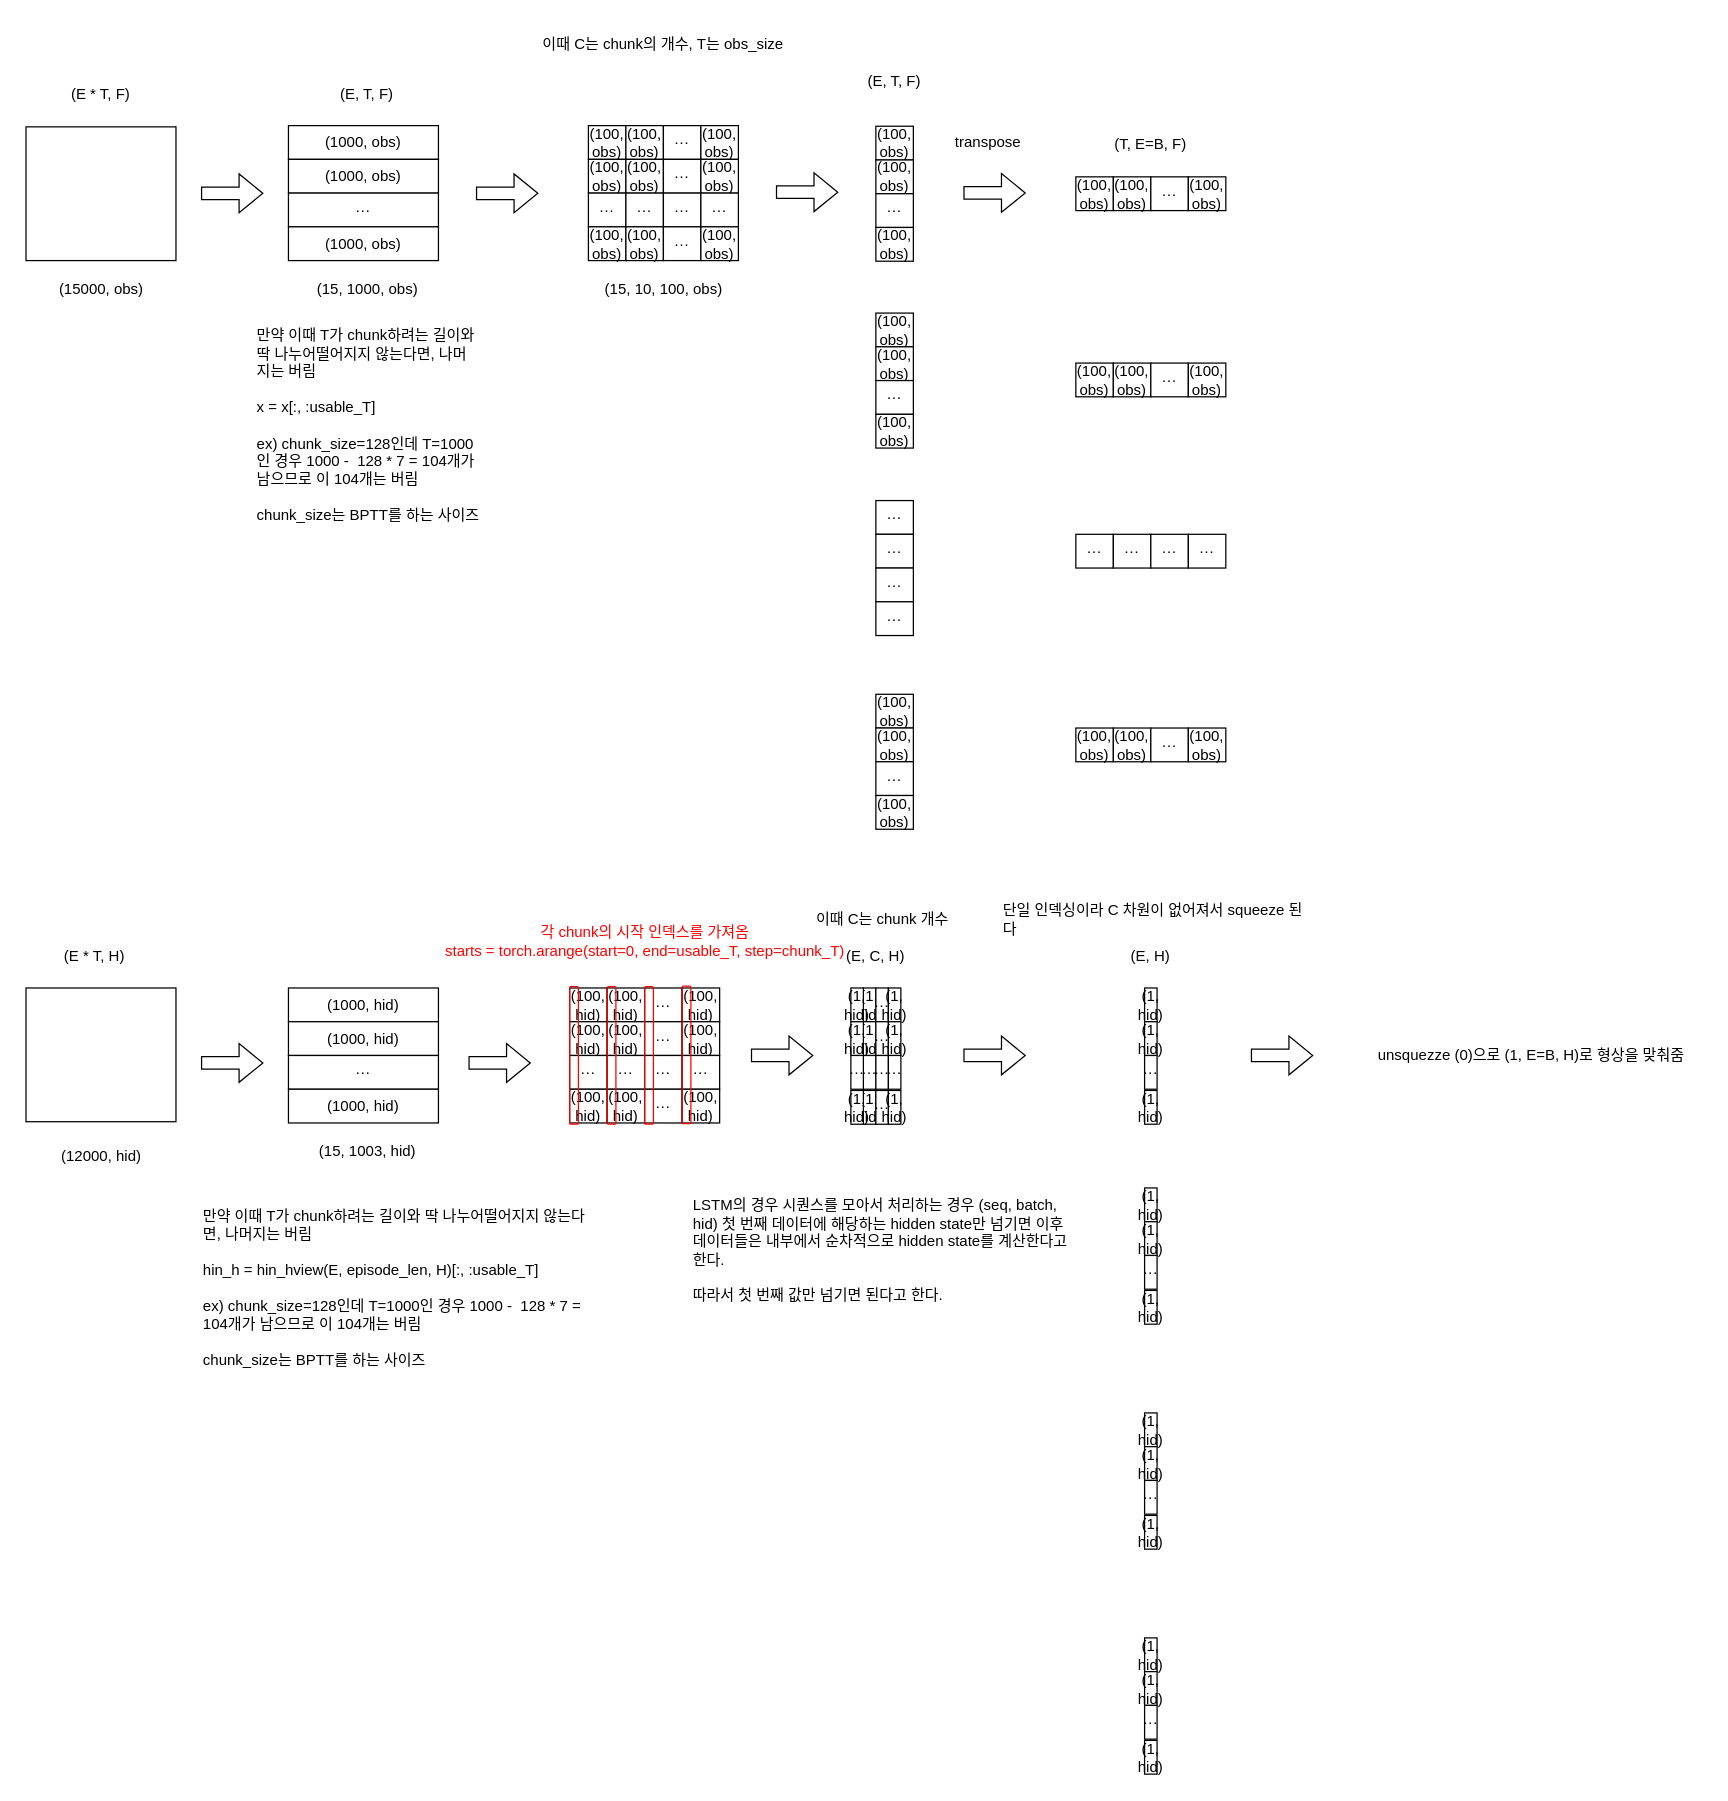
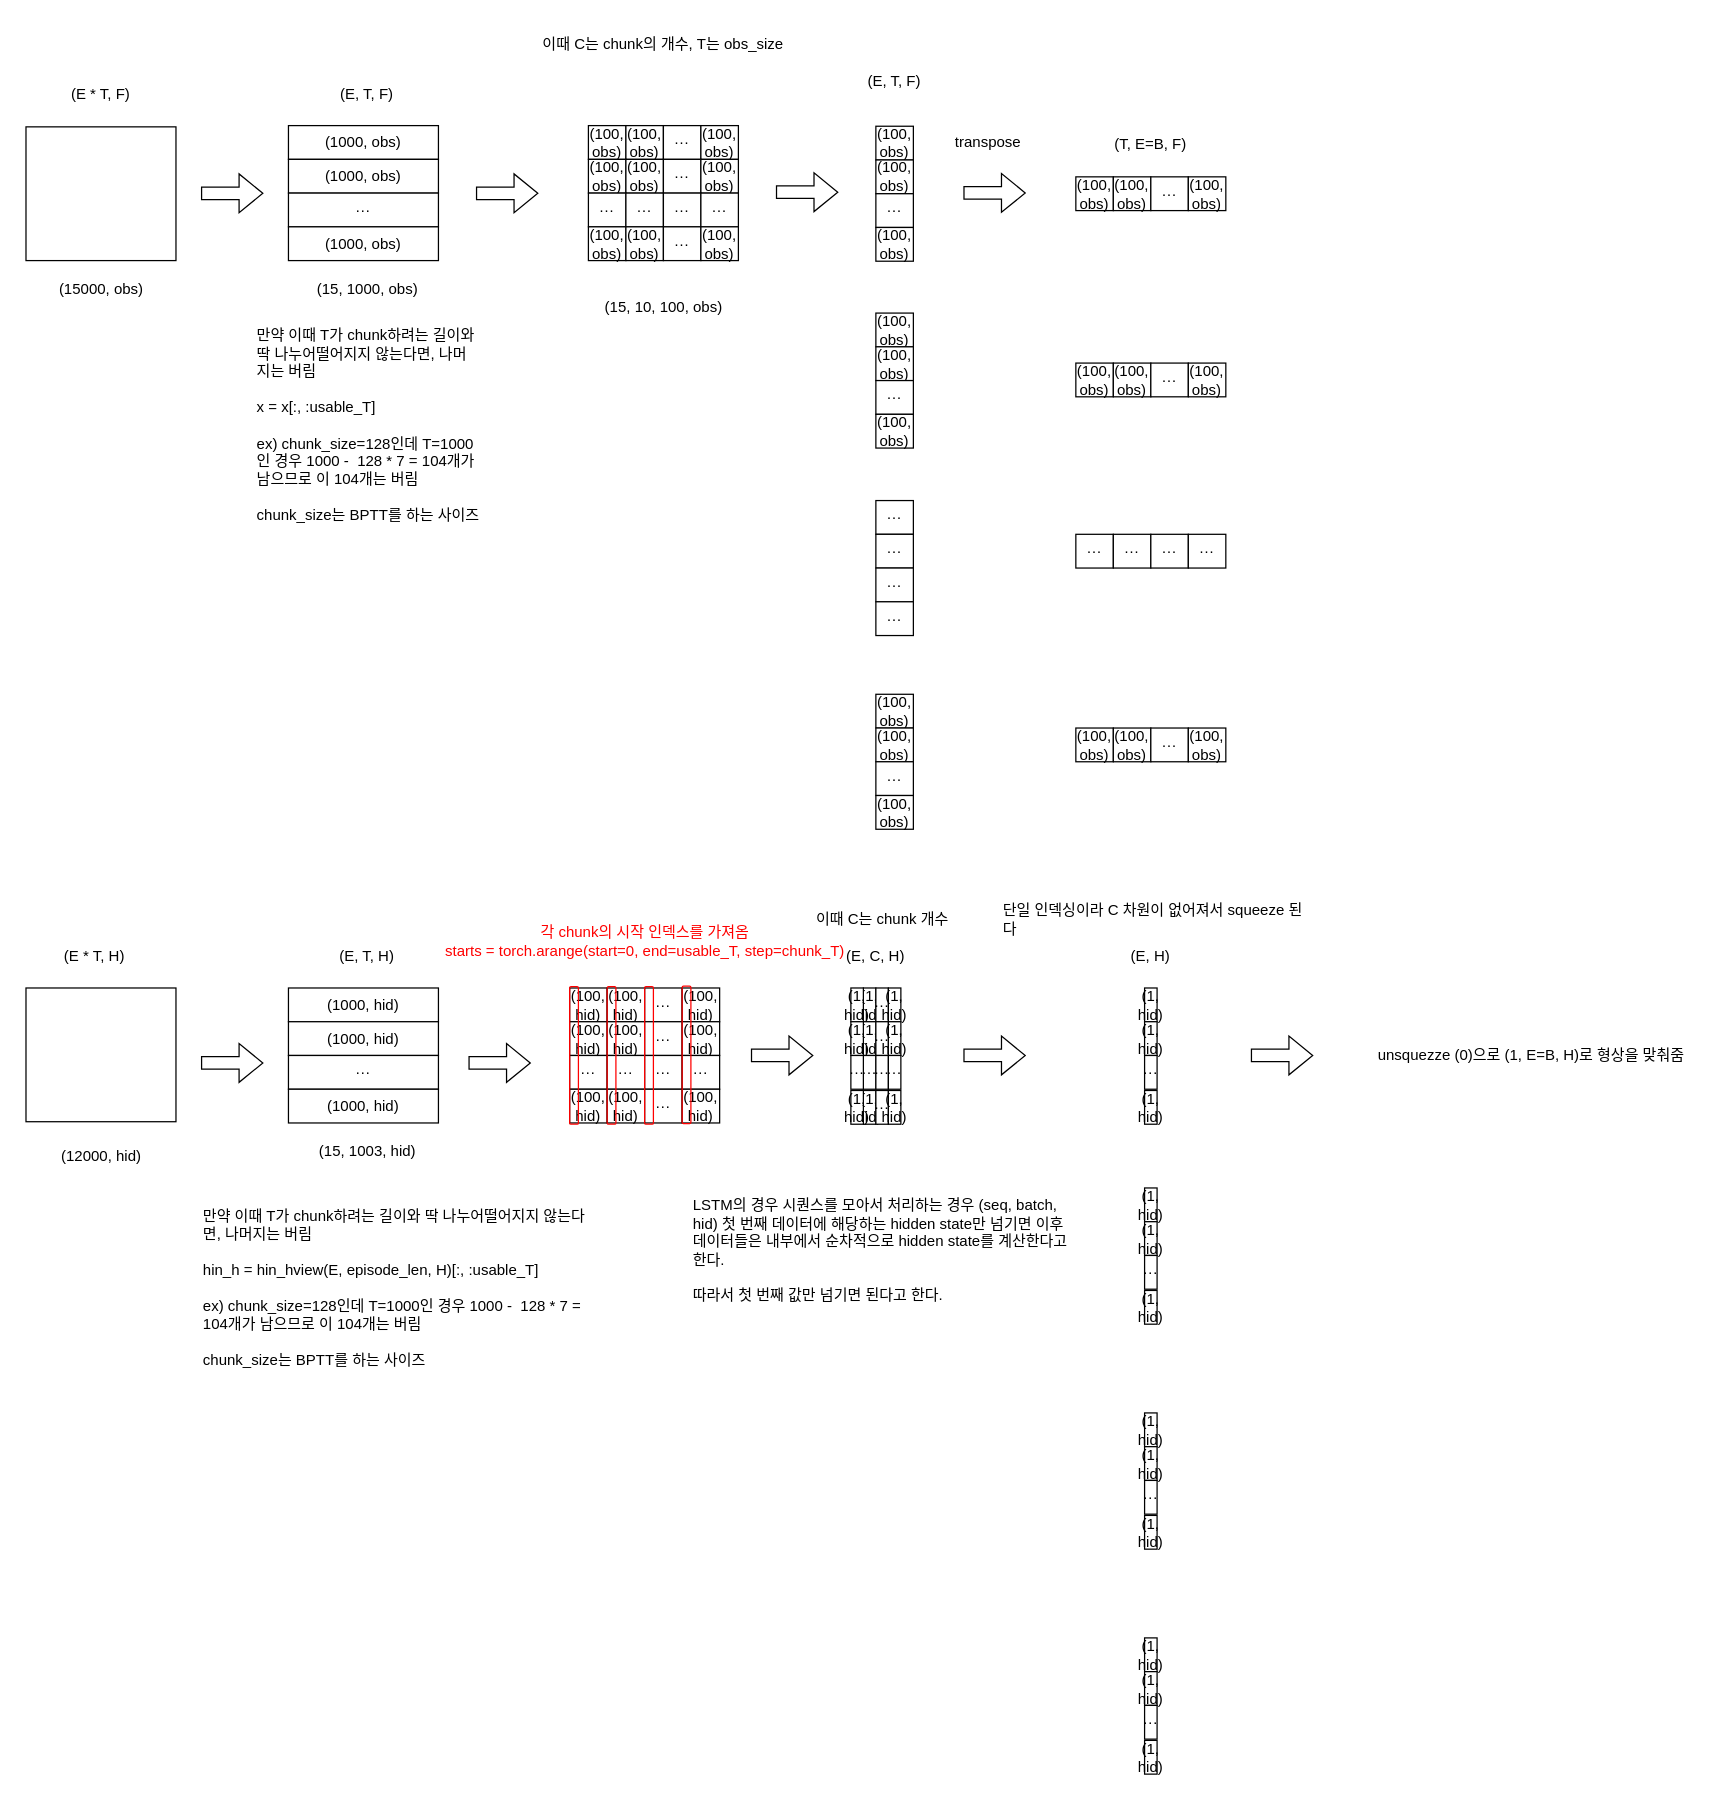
(663, 289) -> (663, 308)
none -> (367, 957)
